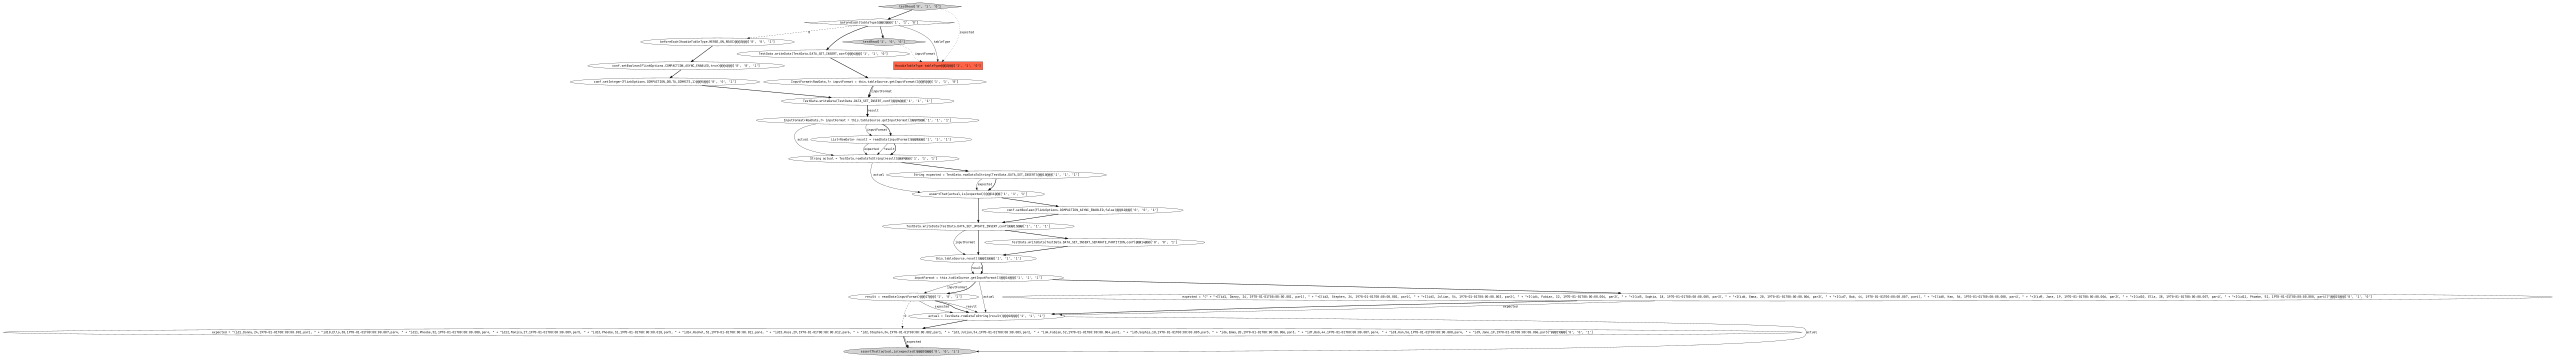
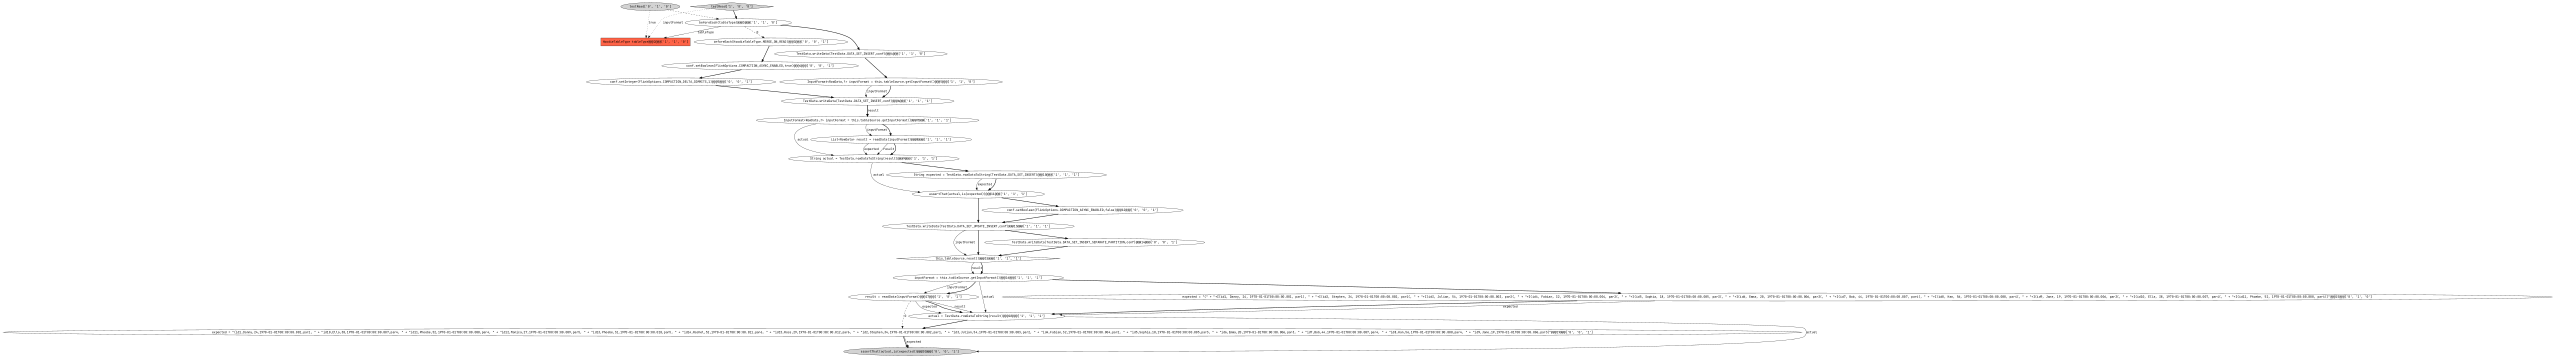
(920, 7) -> (650, 7)
(901, 14) -> (692, 14)
(879, 23) -> (738, 23)
(881, 31) -> (735, 14)
(967, 32) -> (652, 23)
(978, 259) -> (978, 259)
